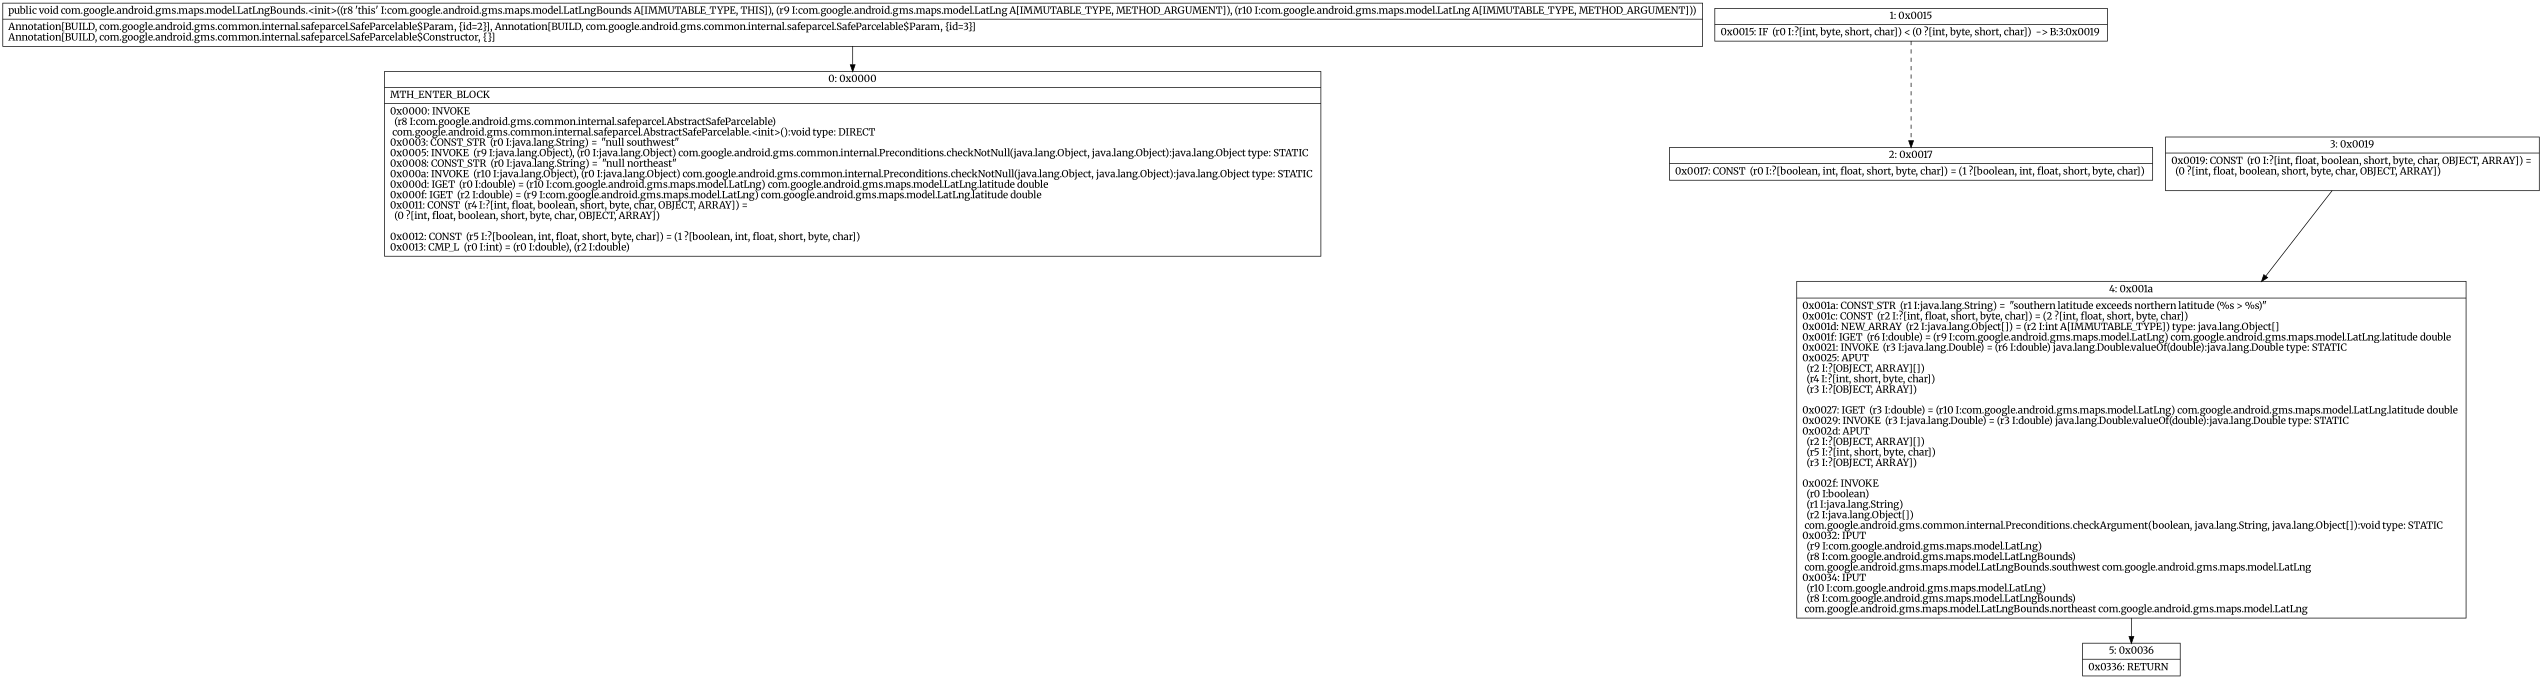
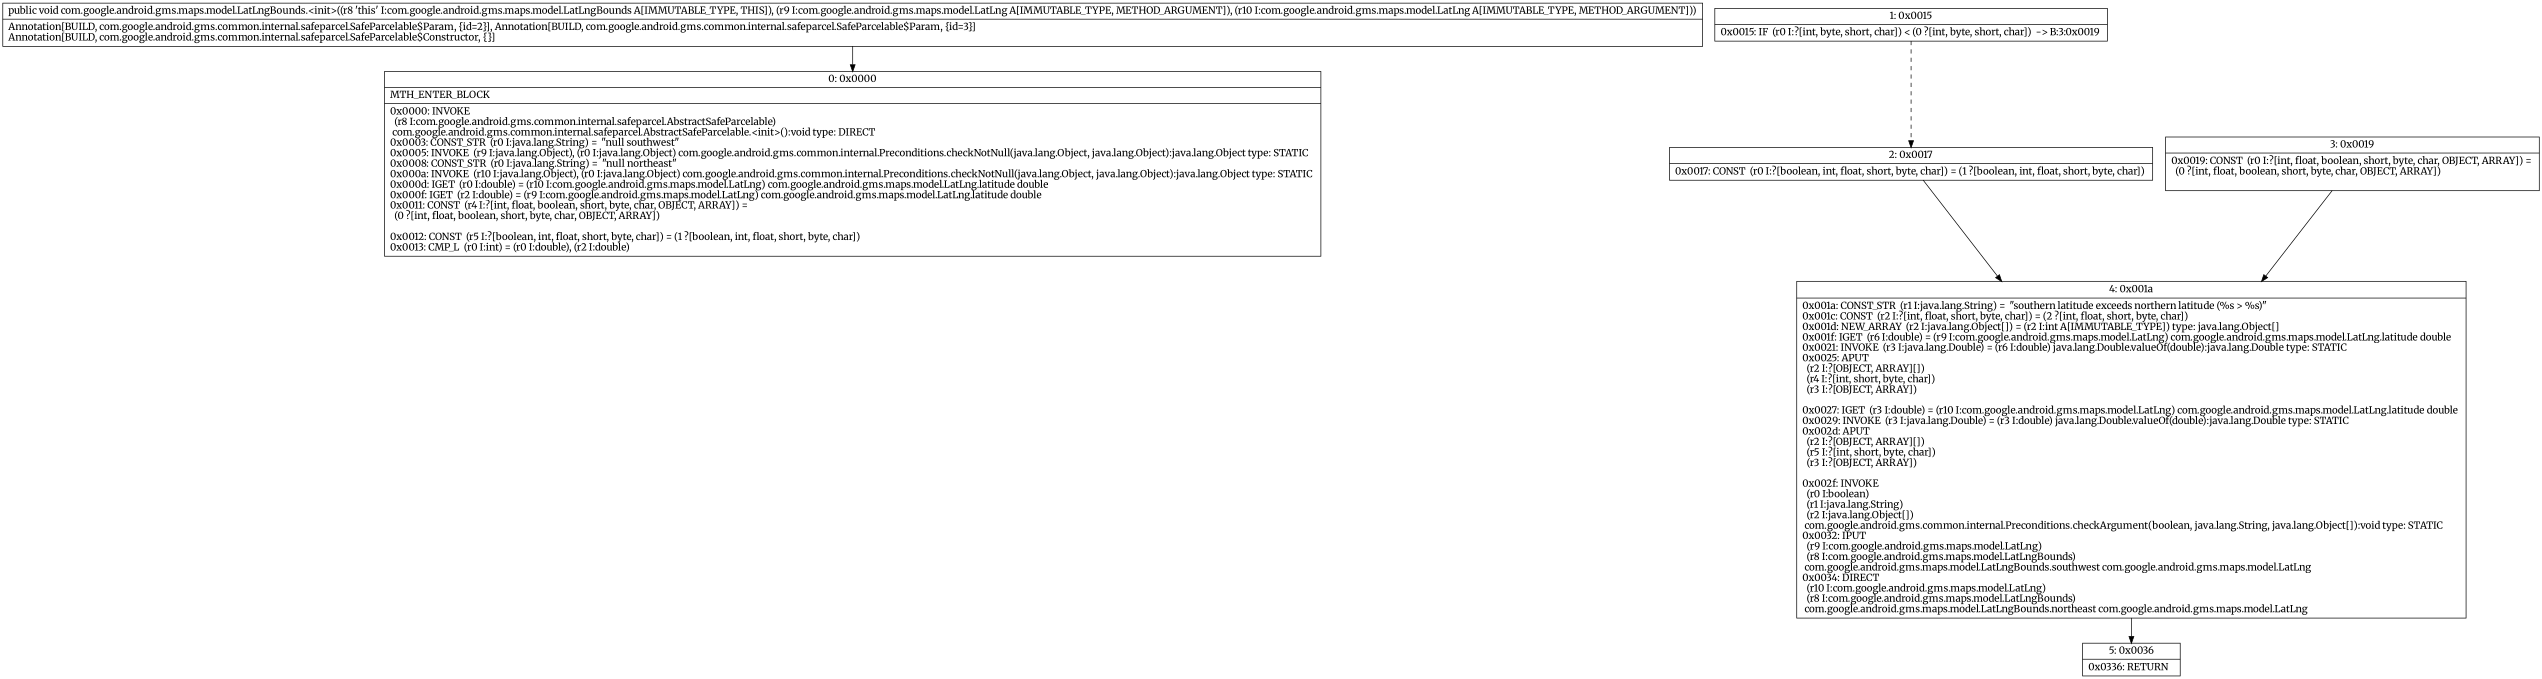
none -> (1960, 228)
(1836, 578) -> (1843, 578)
